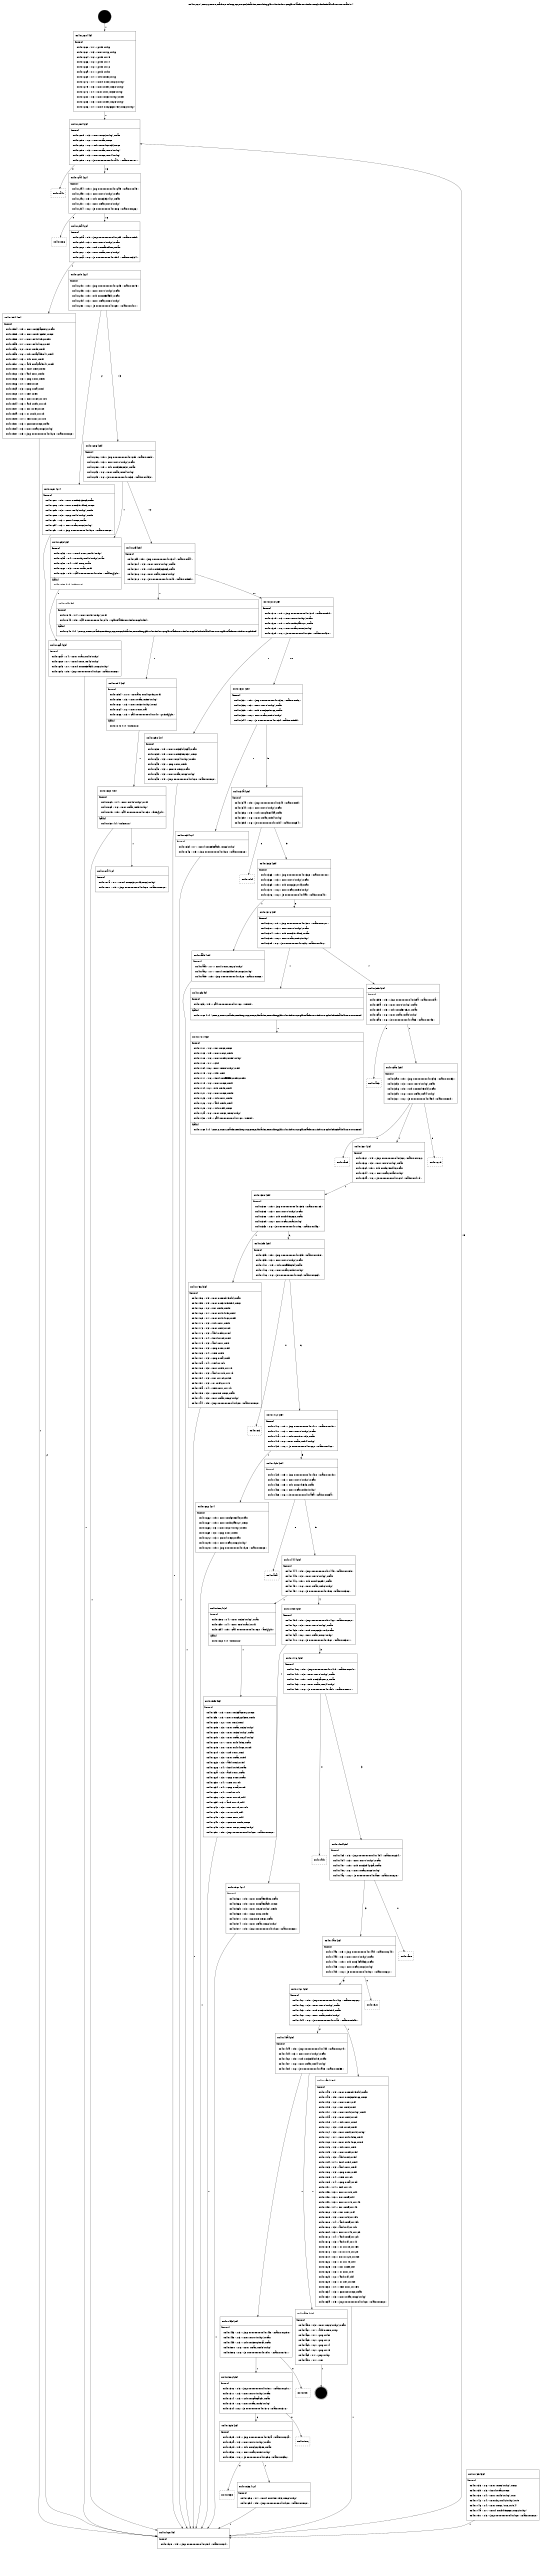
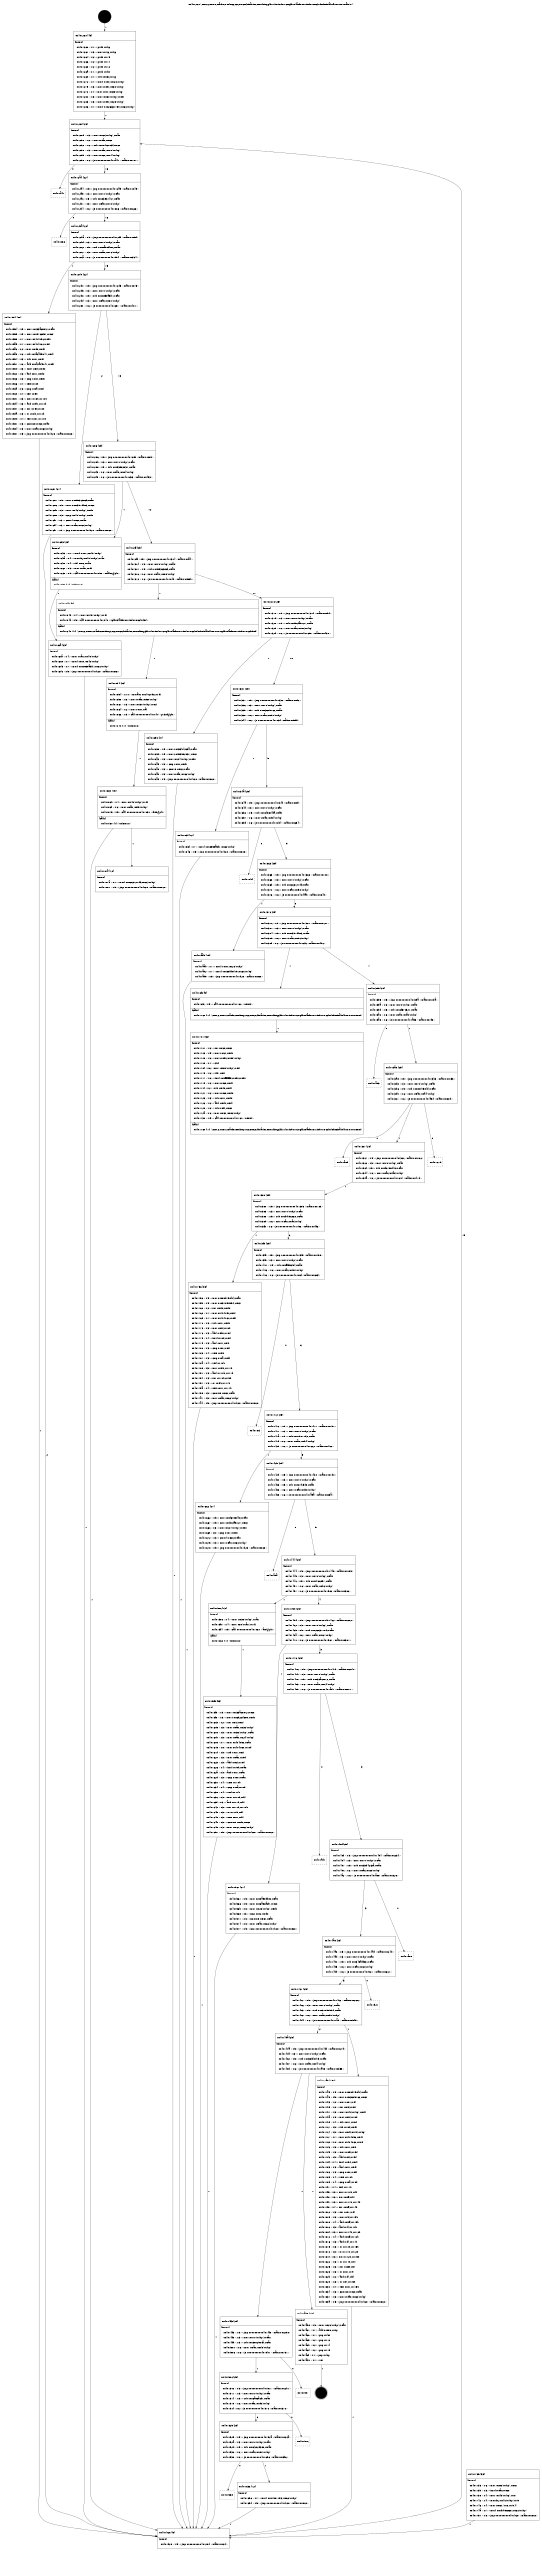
none -> (105, 265)
